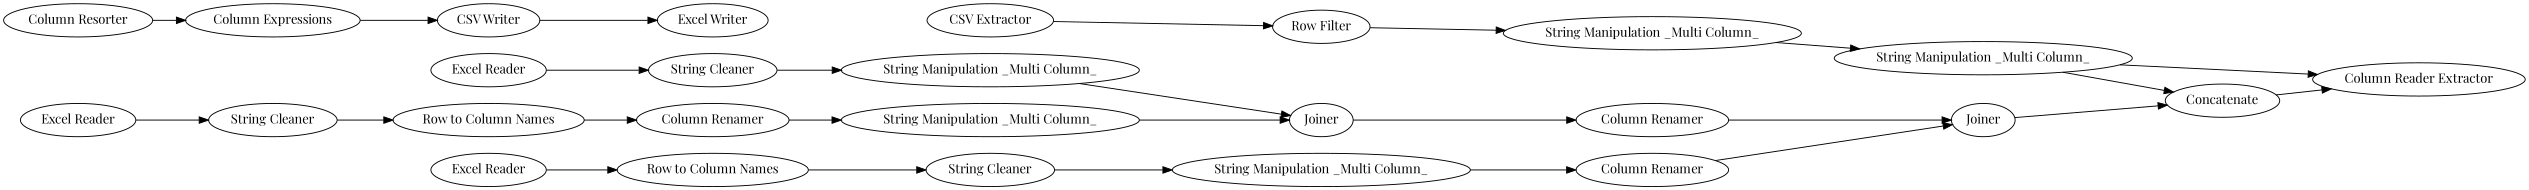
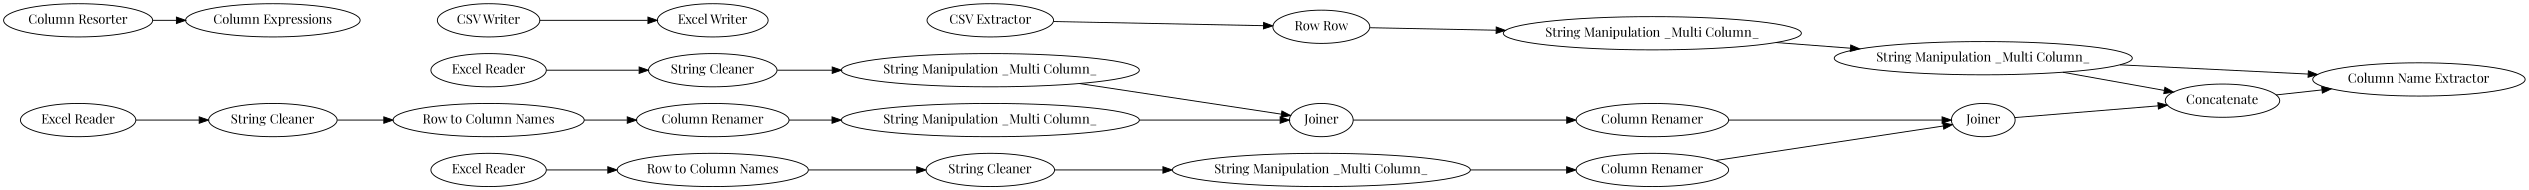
(394, 20) -> none
(1321, 27) -> (1321, 27)
(2419, 79) -> (2419, 79)
